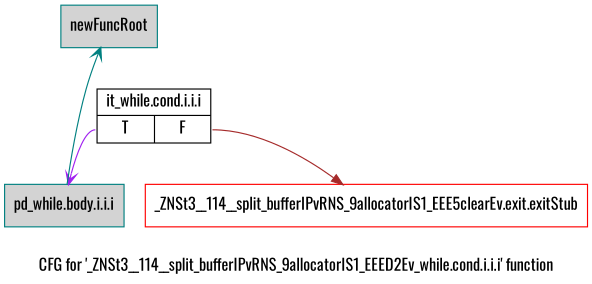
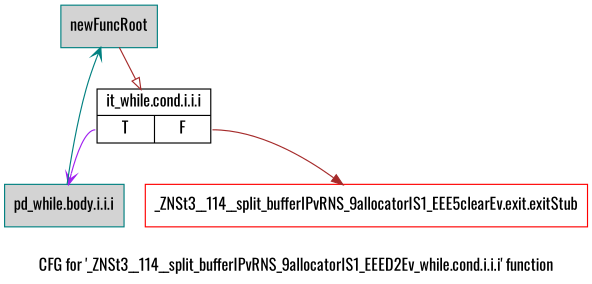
none -> (127, 63)
